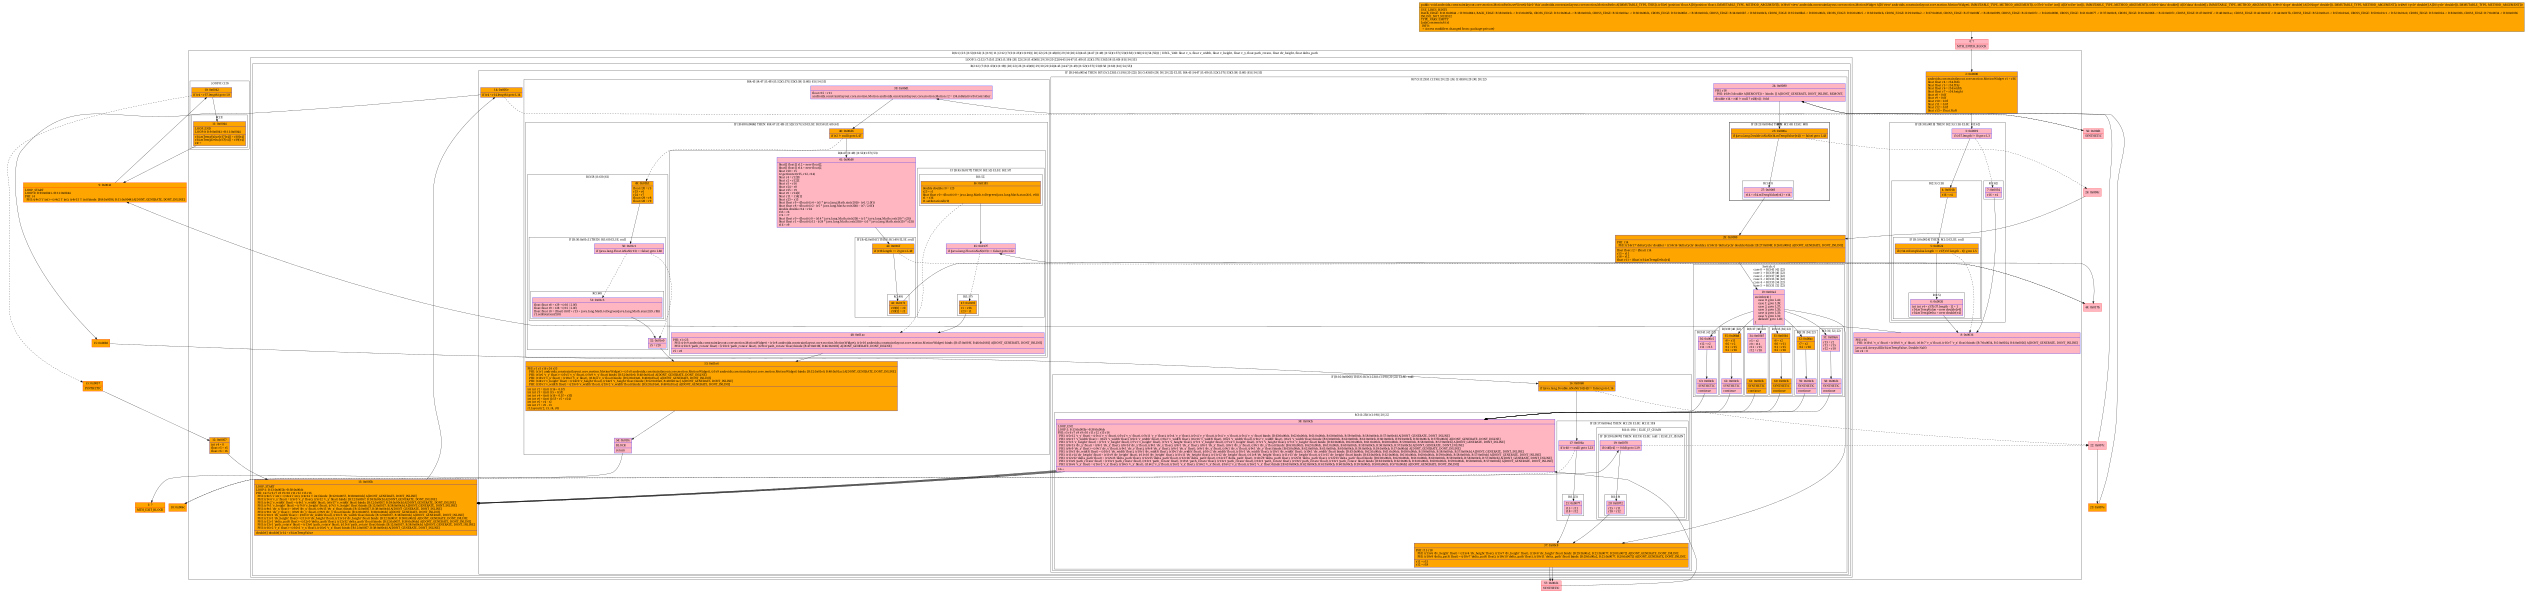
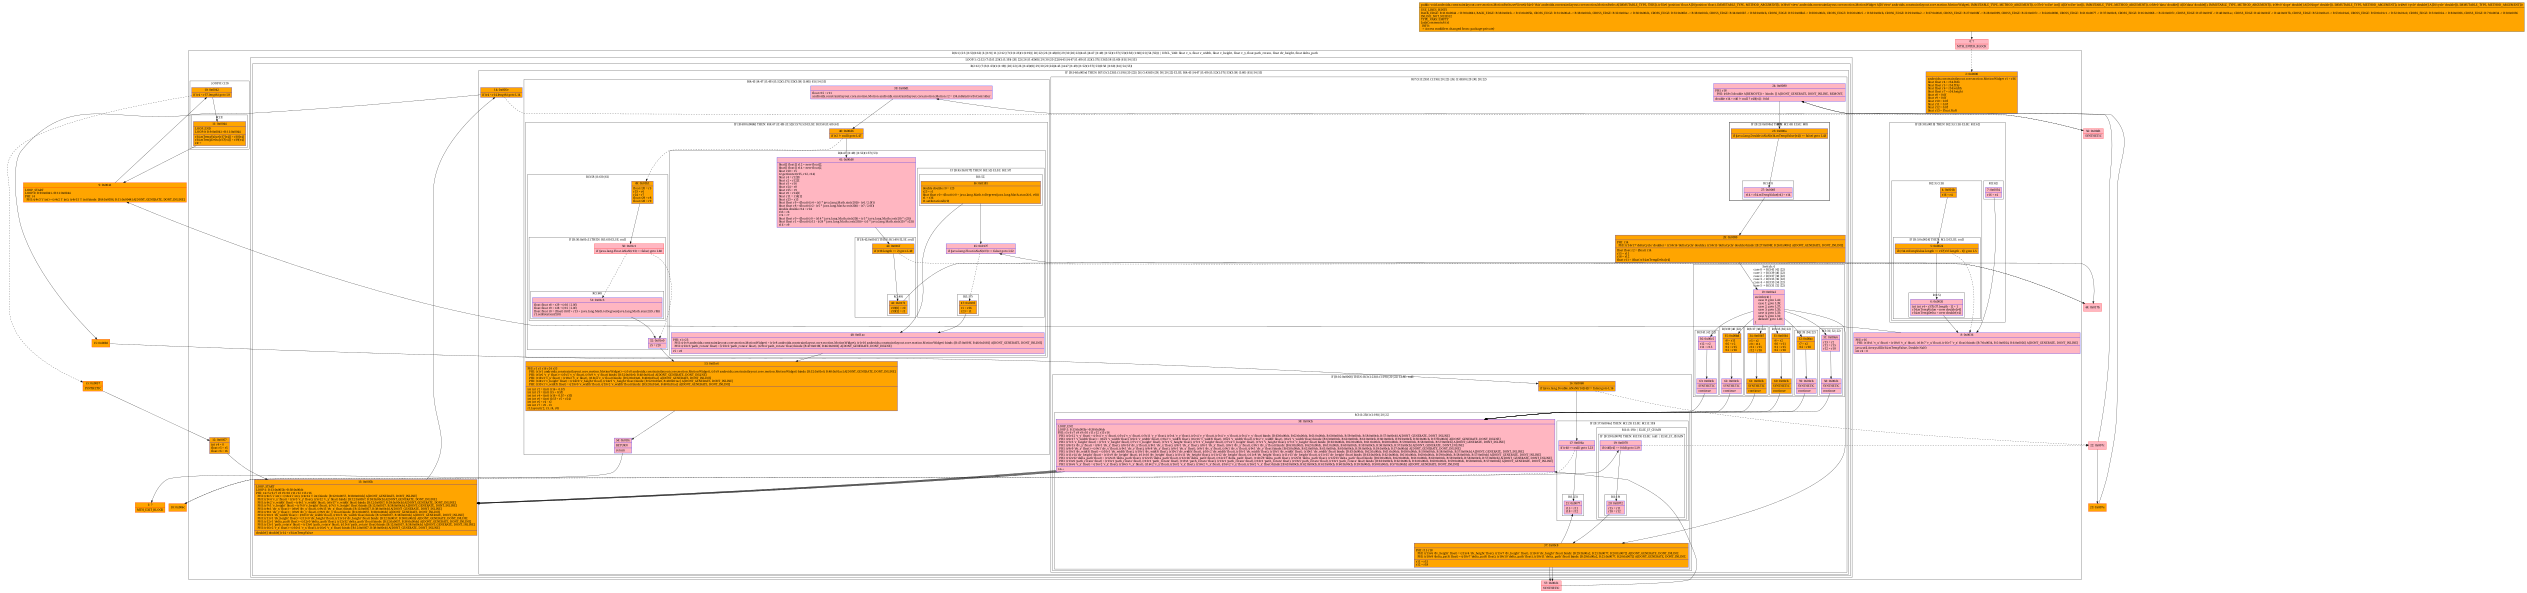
(1972, 59) -> (1972, 59)
(1972, 134) -> none
(2092, 192) -> none
(629, 249) -> (629, 249)
(923, 260) -> (923, 260)
(1757, 343) -> (1757, 343)
none -> (1757, 365)
(621, 445) -> (622, 445)
(1565, 528) -> (1568, 530)
